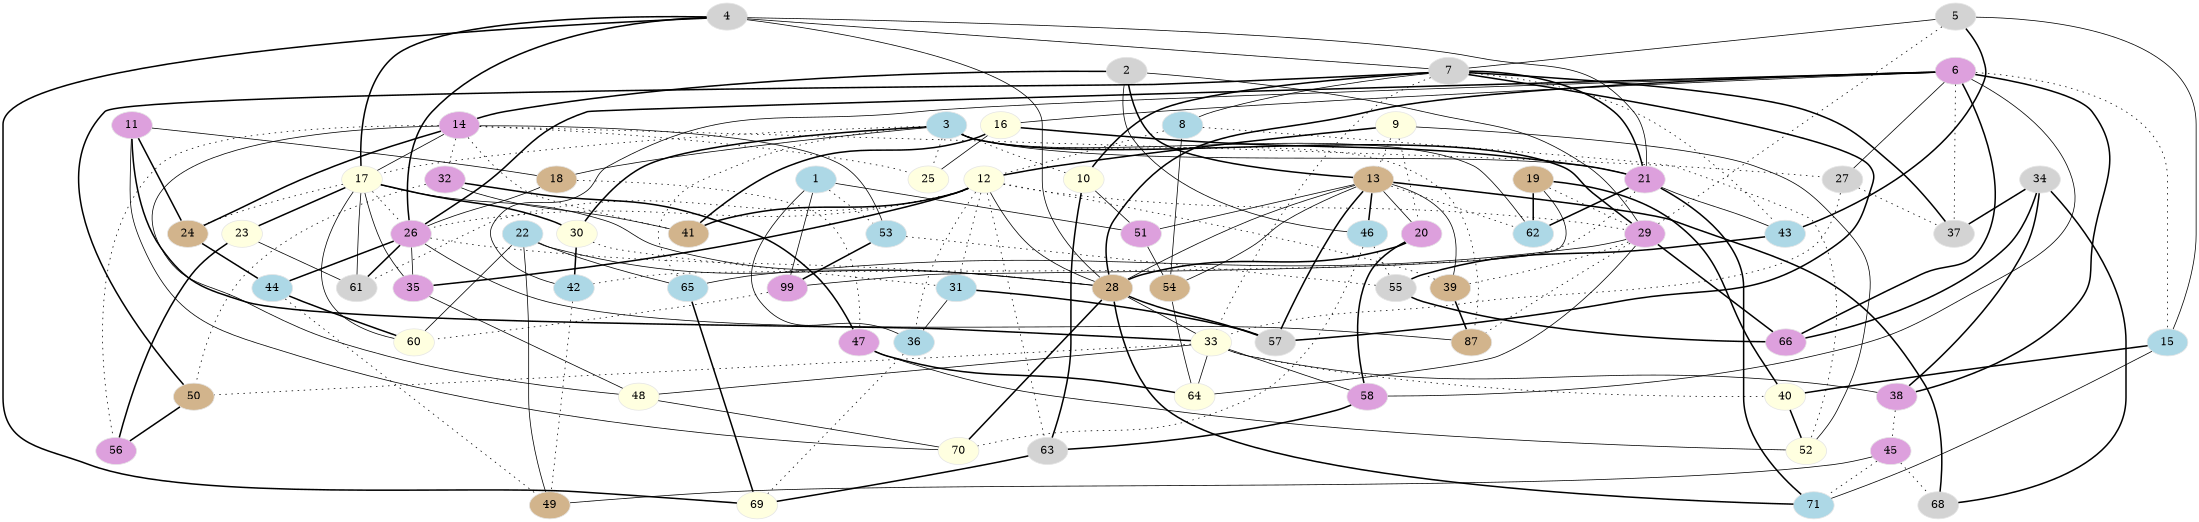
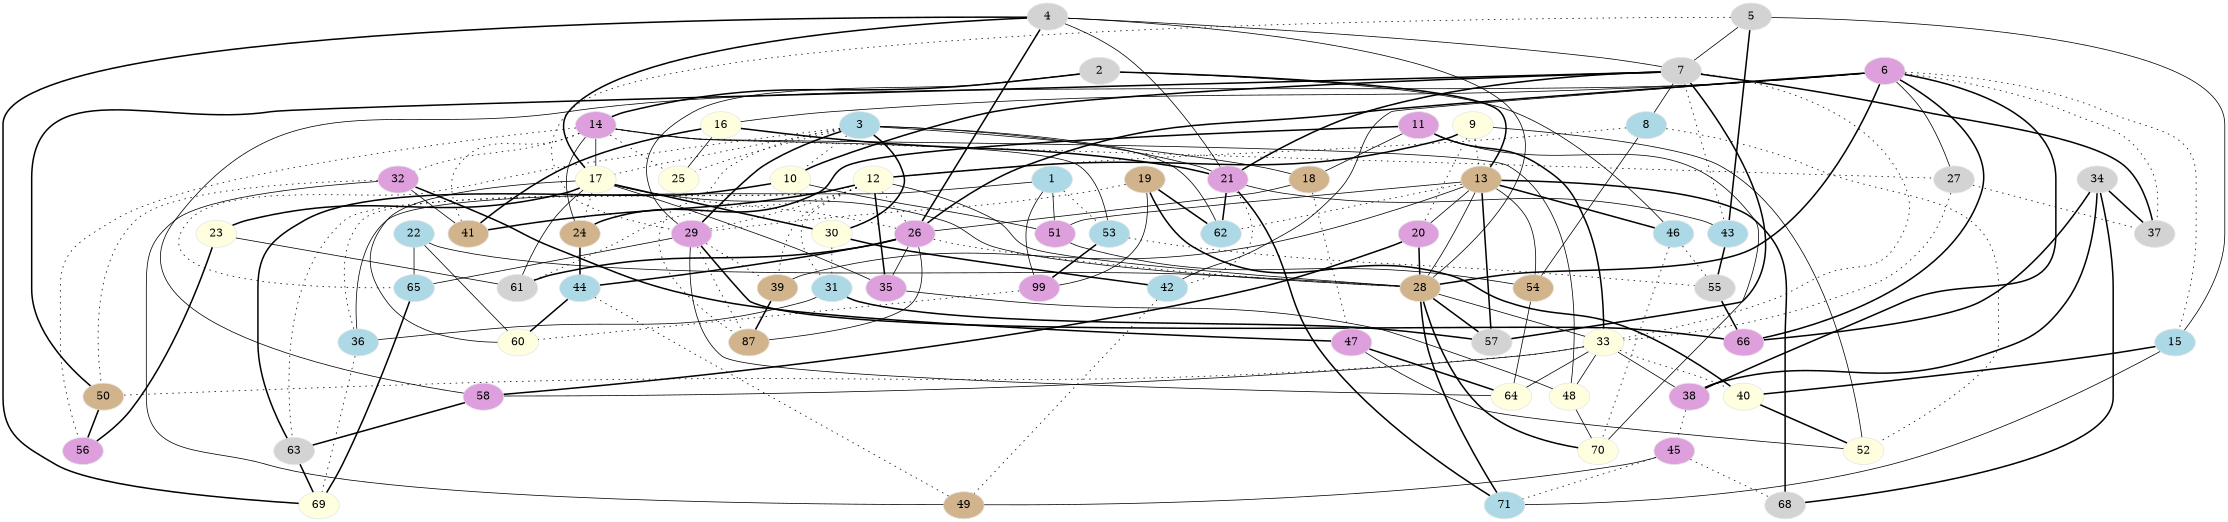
(320, 172) -> (567, 175)
(529, 370) -> (362, 481)
